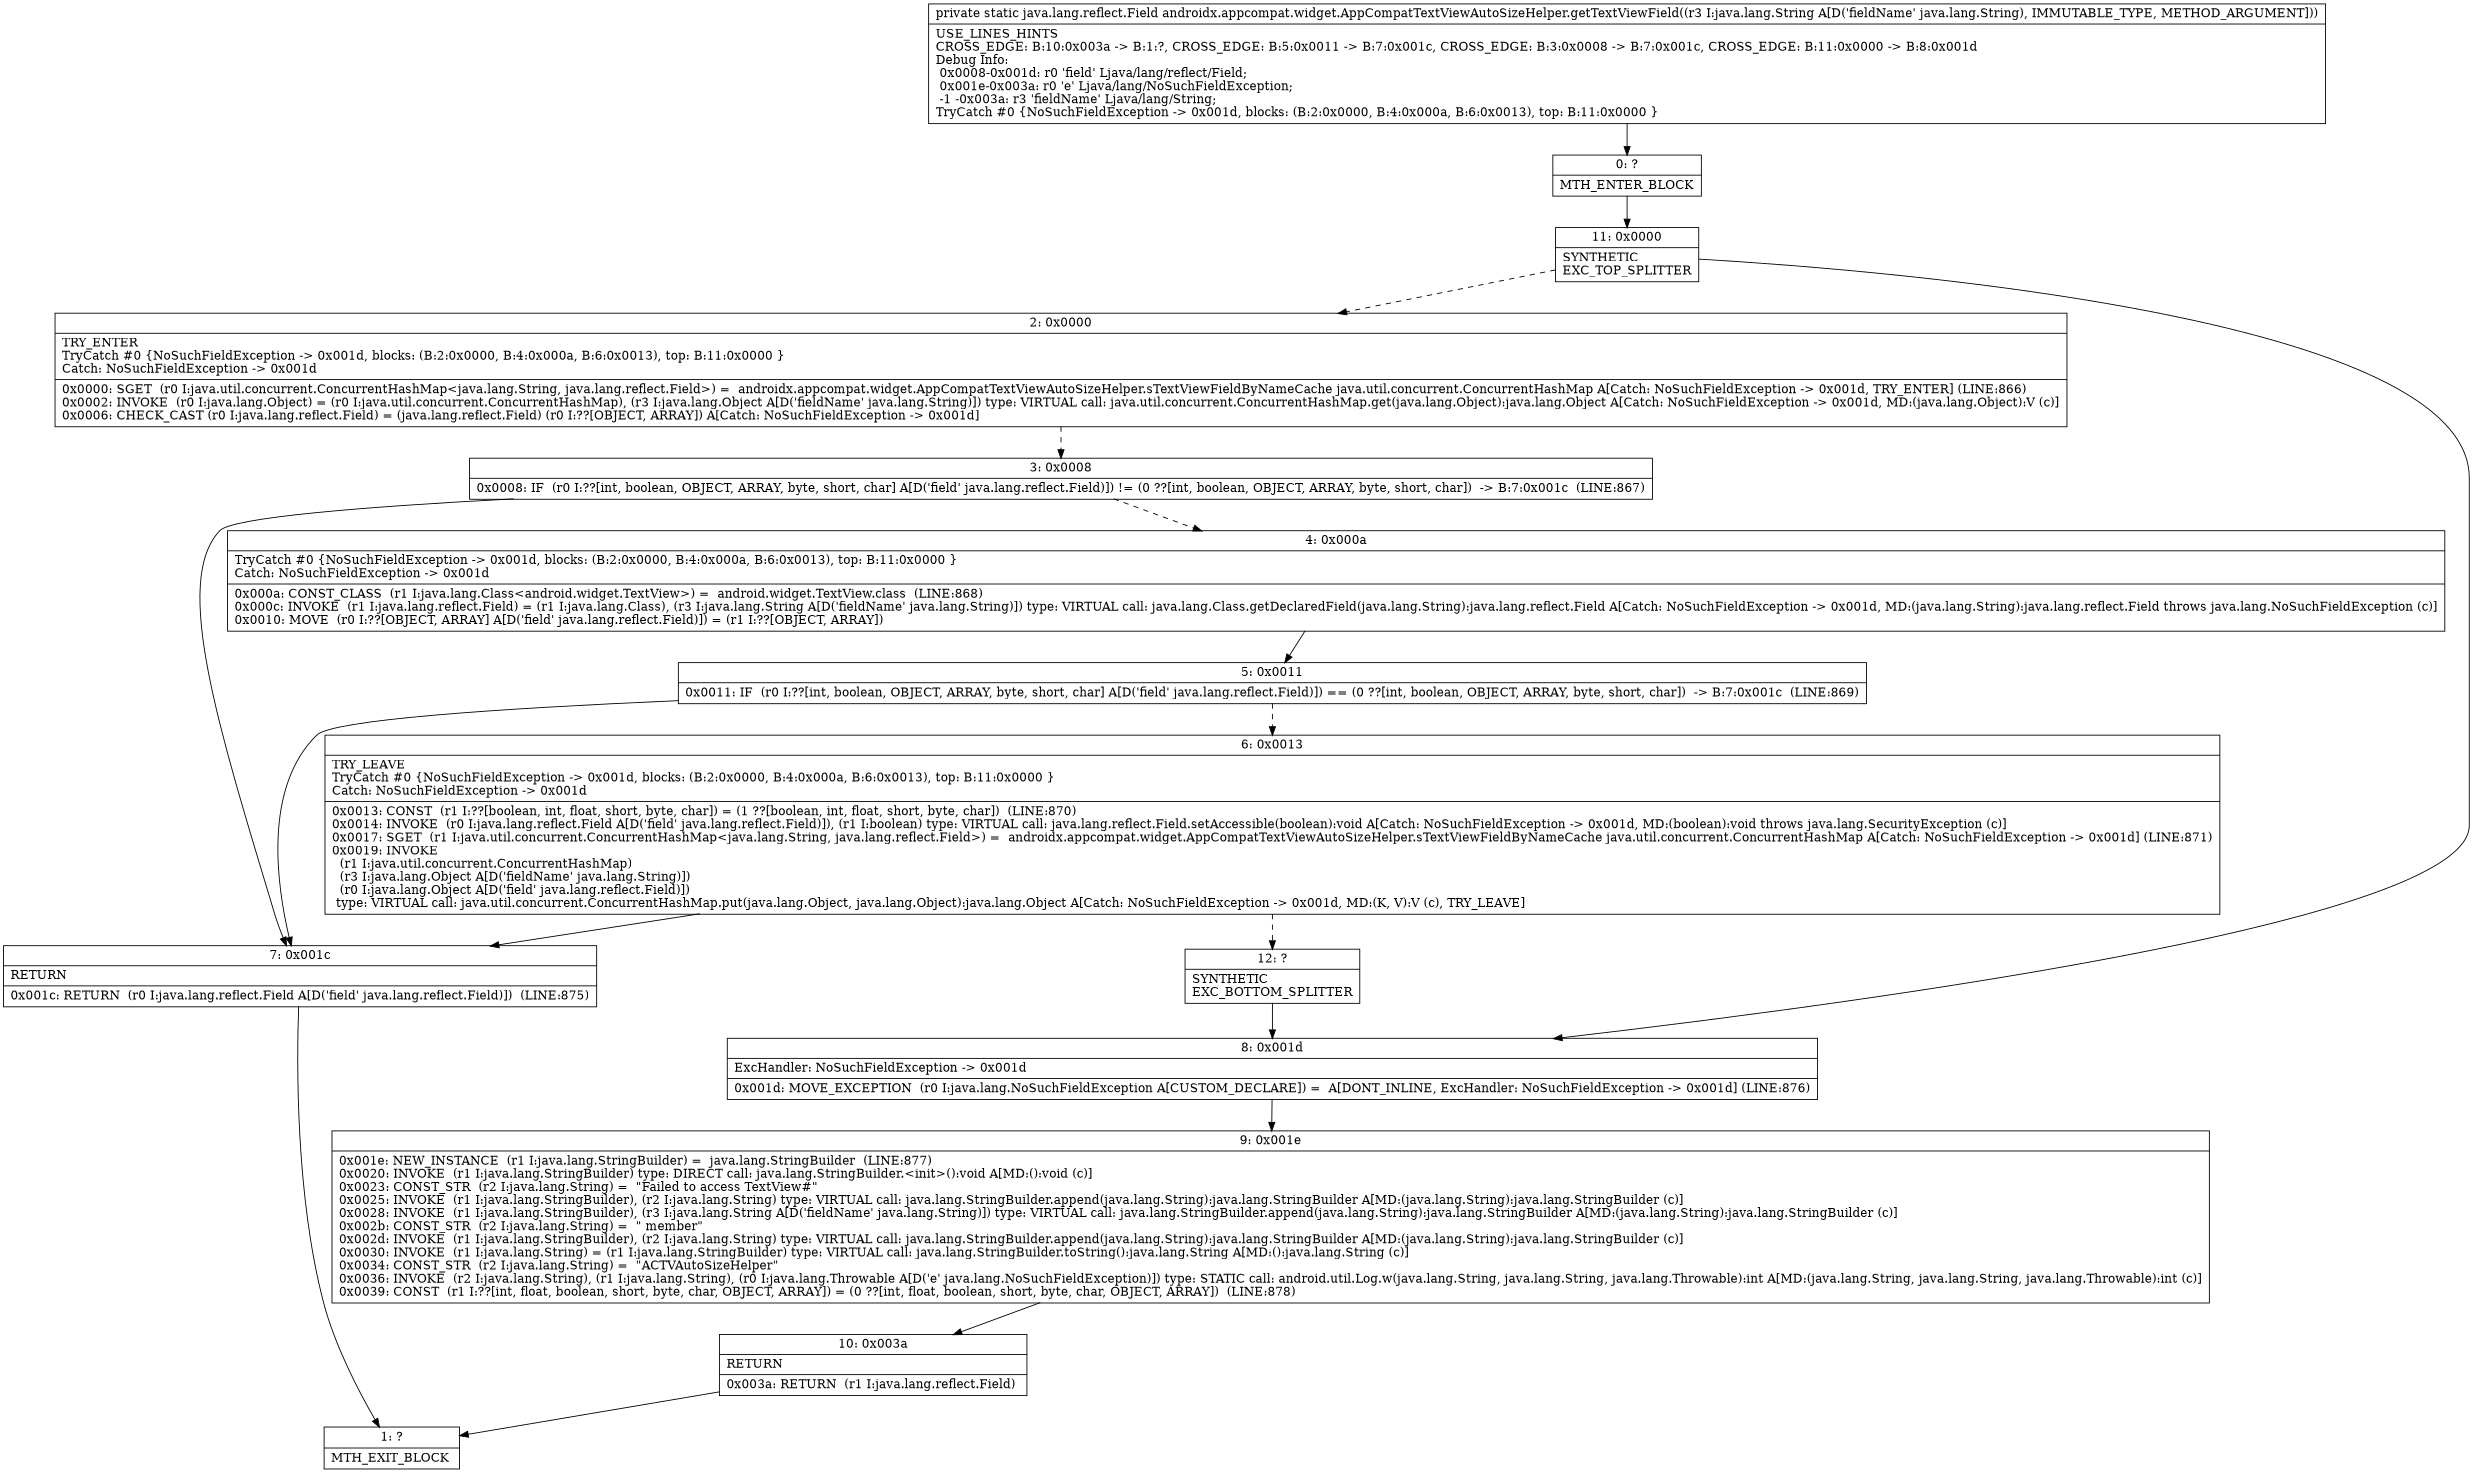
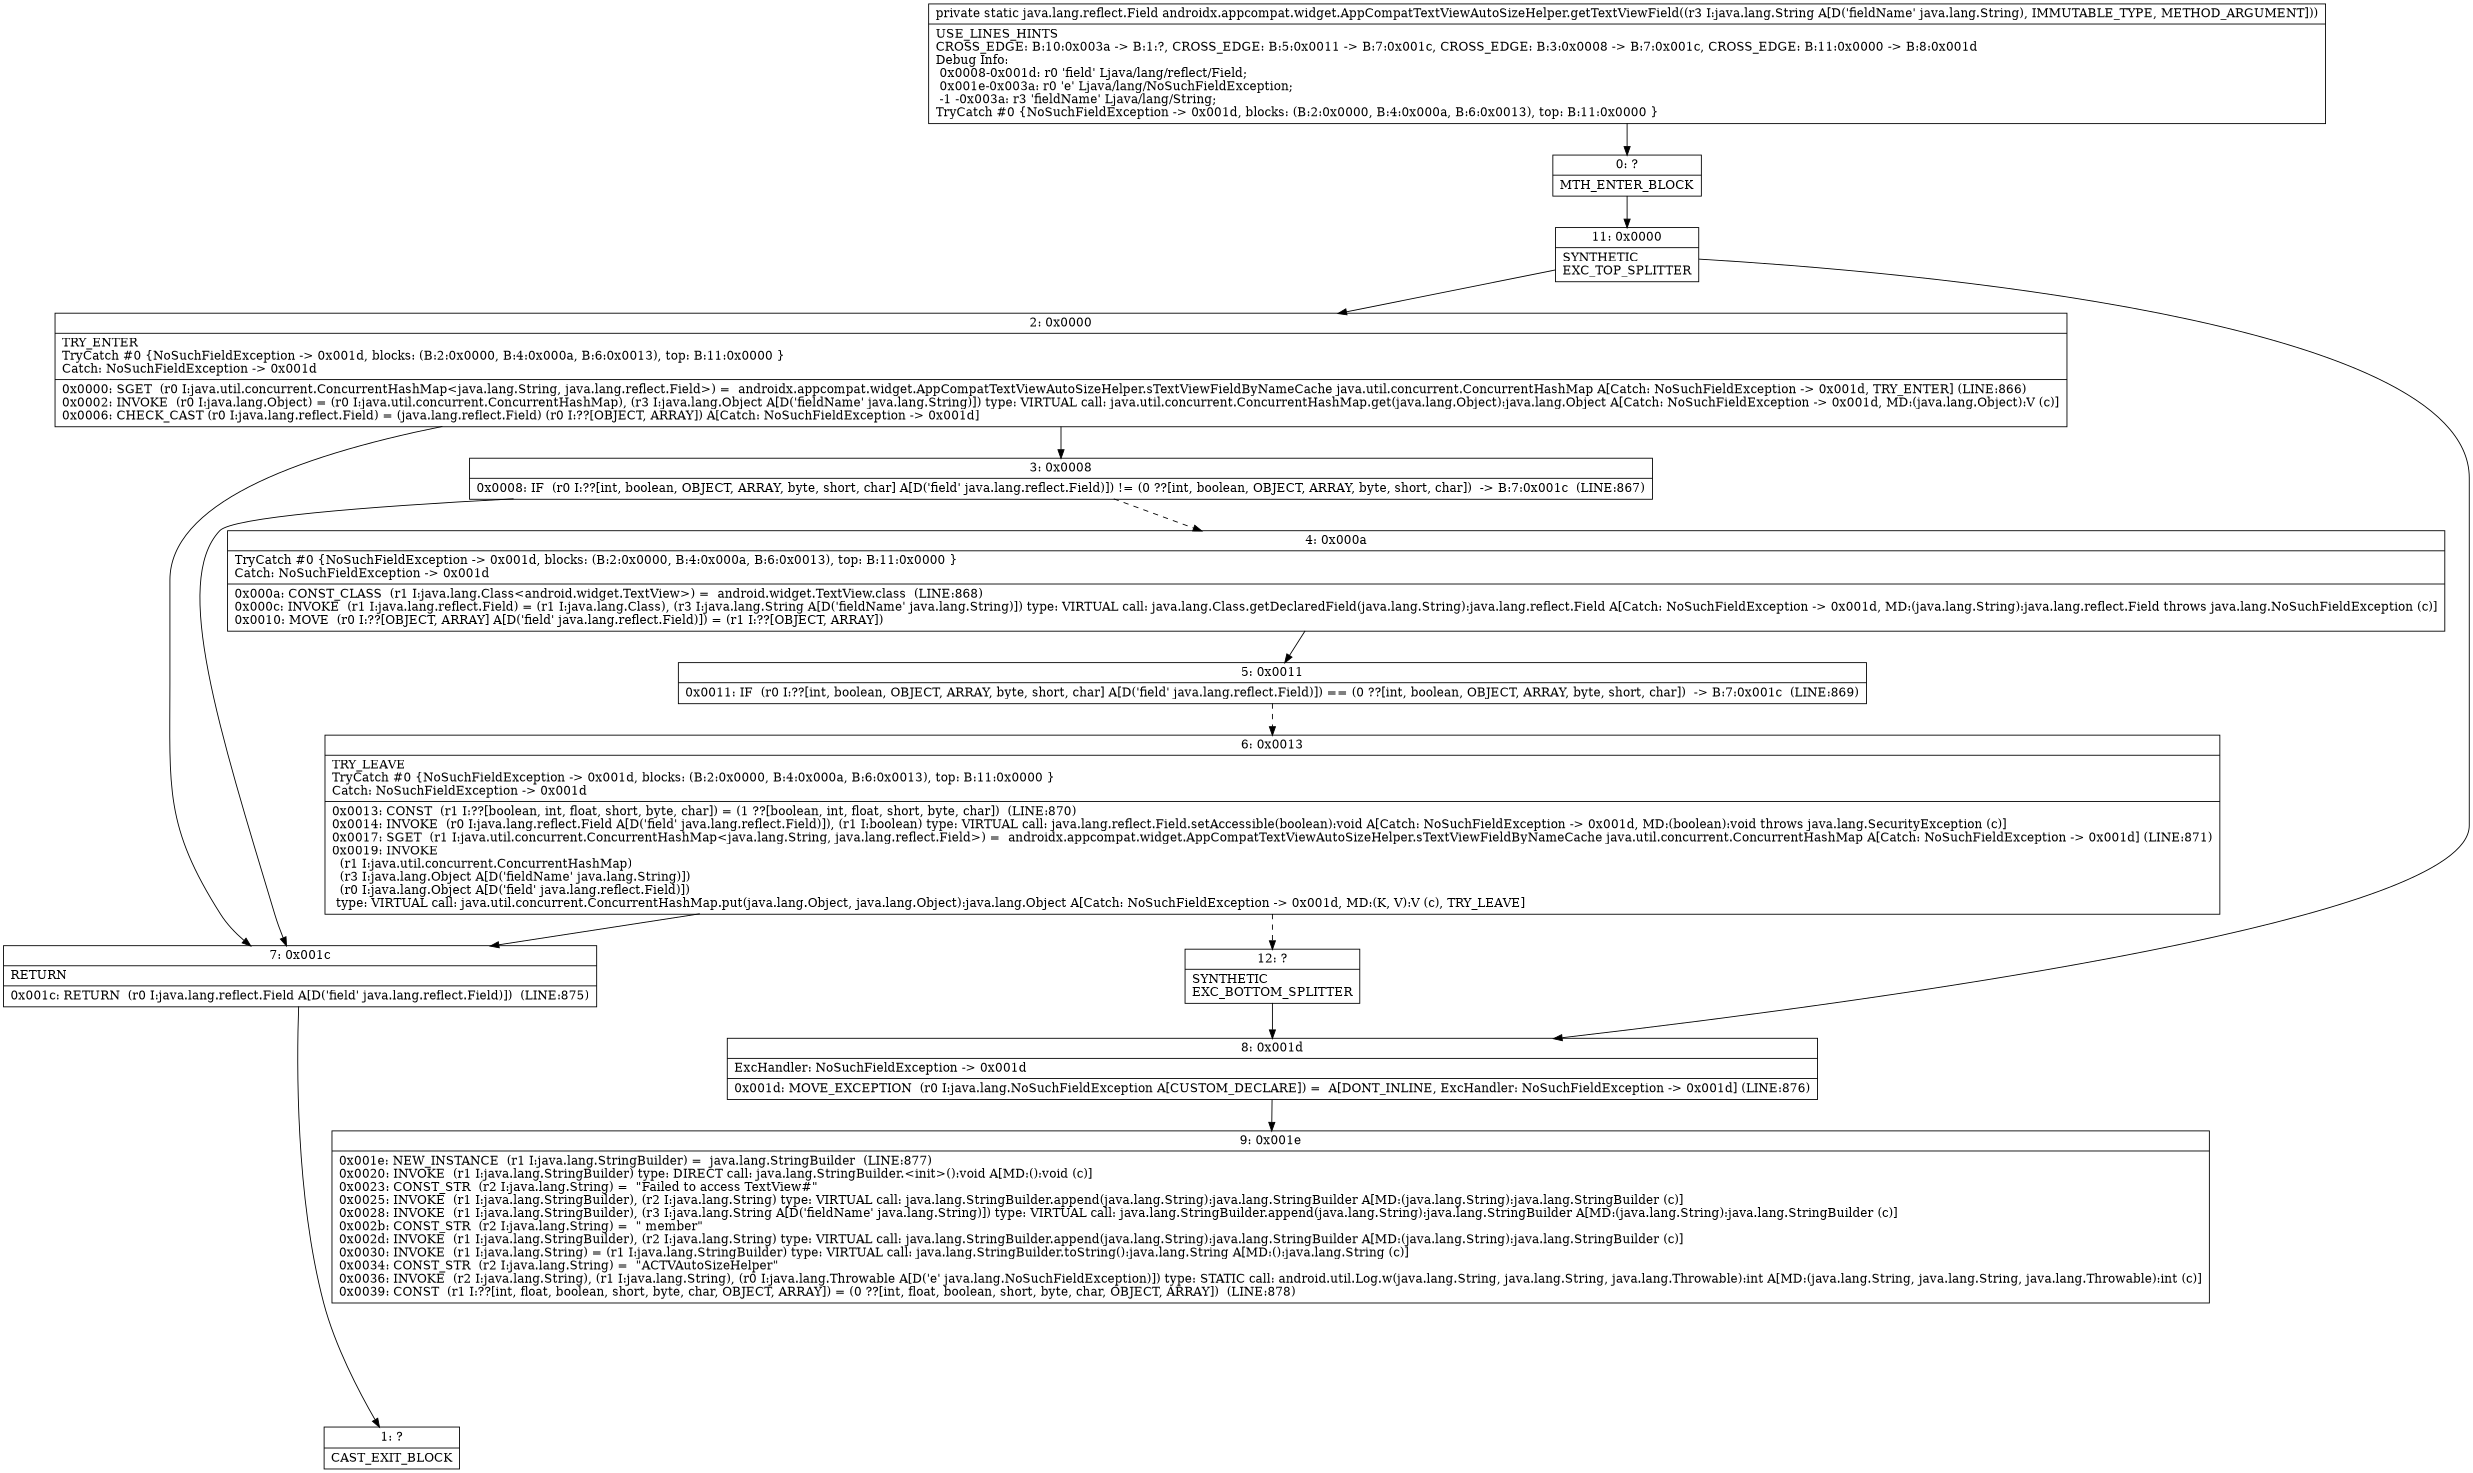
(1451, 291) -> (1451, 291)
(1061, 438) -> (1061, 438)
(390, 720) -> (170, 604)
(873, 1365) -> none
(391, 1458) -> (392, 1458)
